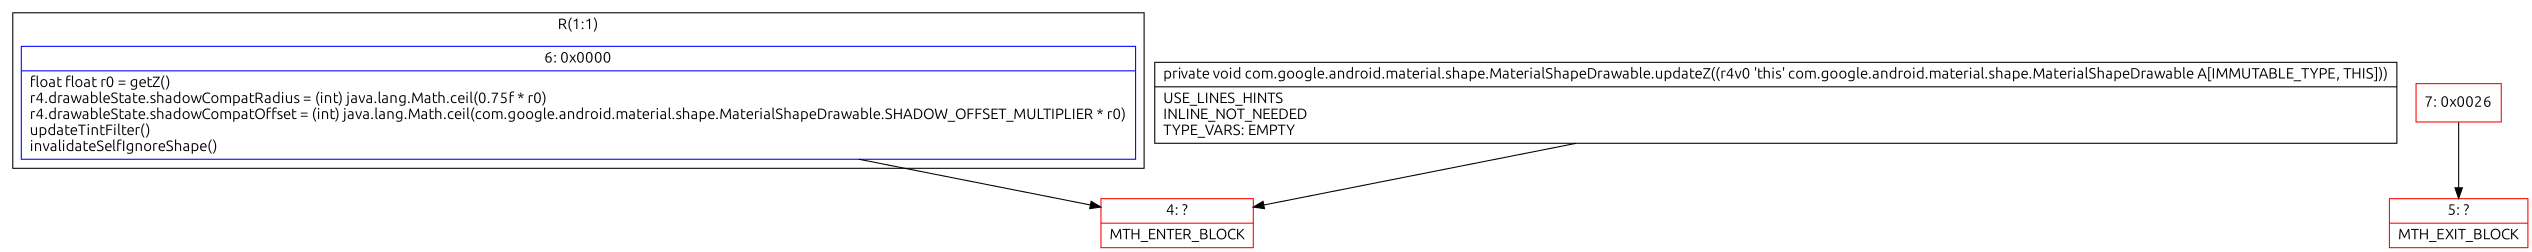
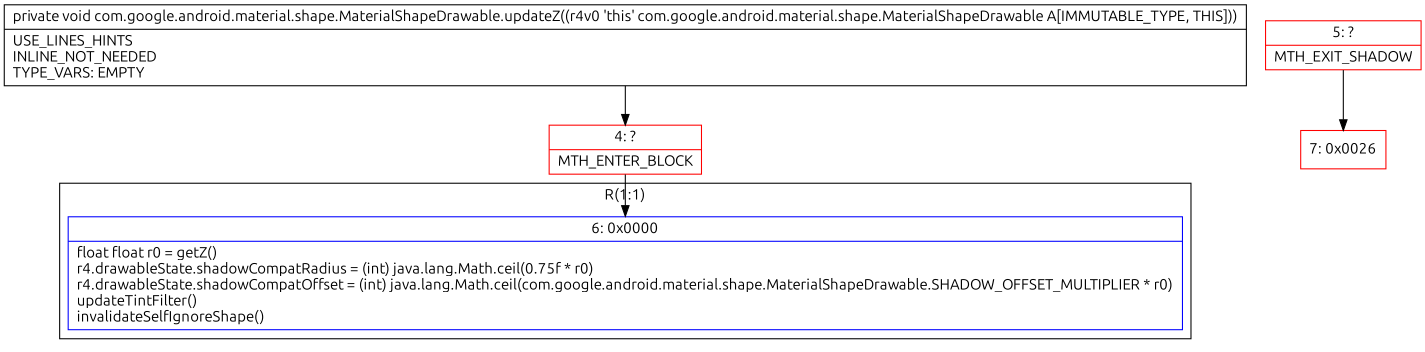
(2459, 155) -> (1343, 95)
(975, 182) -> (625, 190)
(2459, 235) -> (1343, 57)
